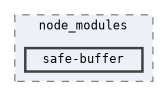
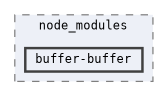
(84, 60) -> (84, 60)
